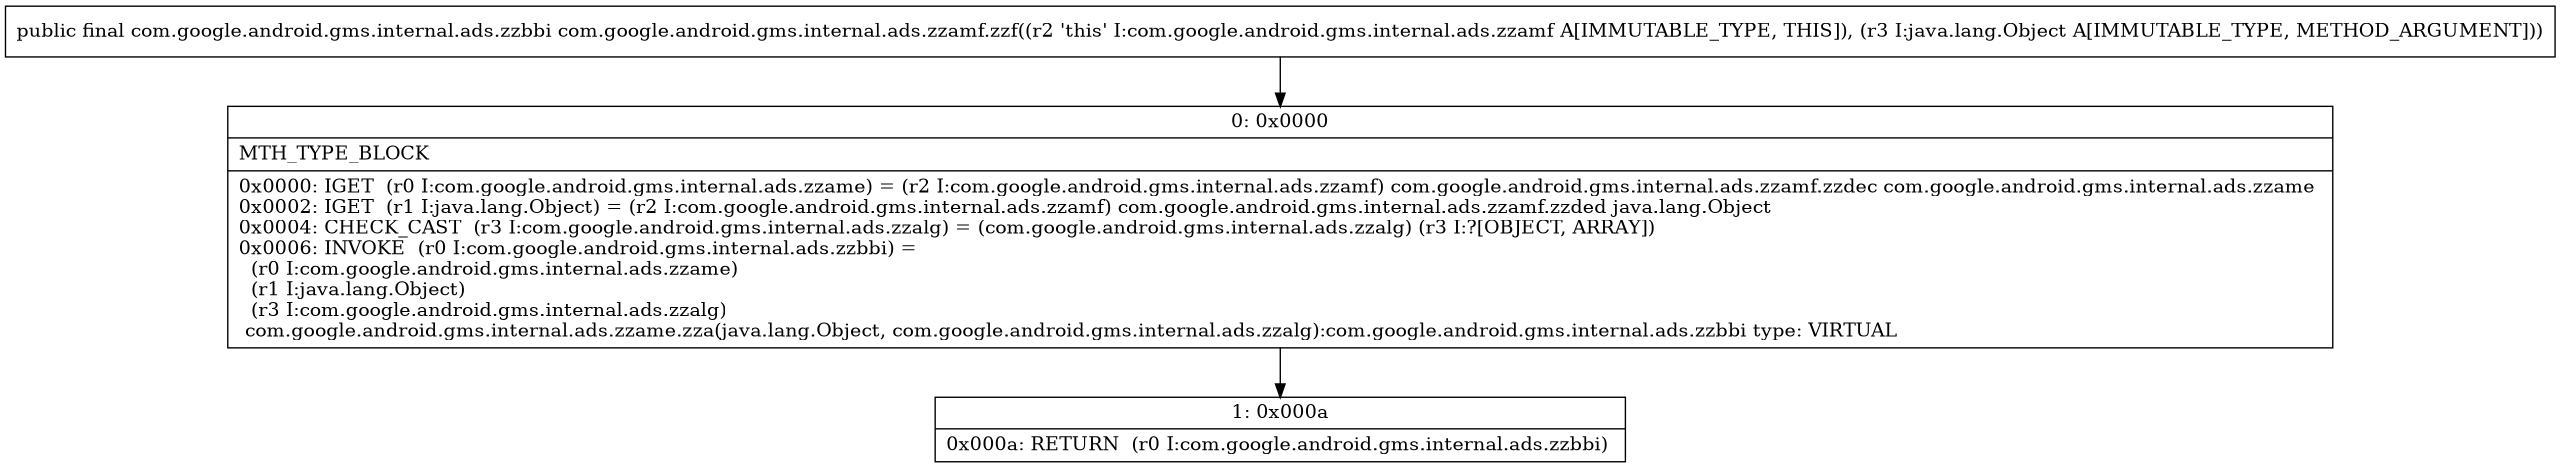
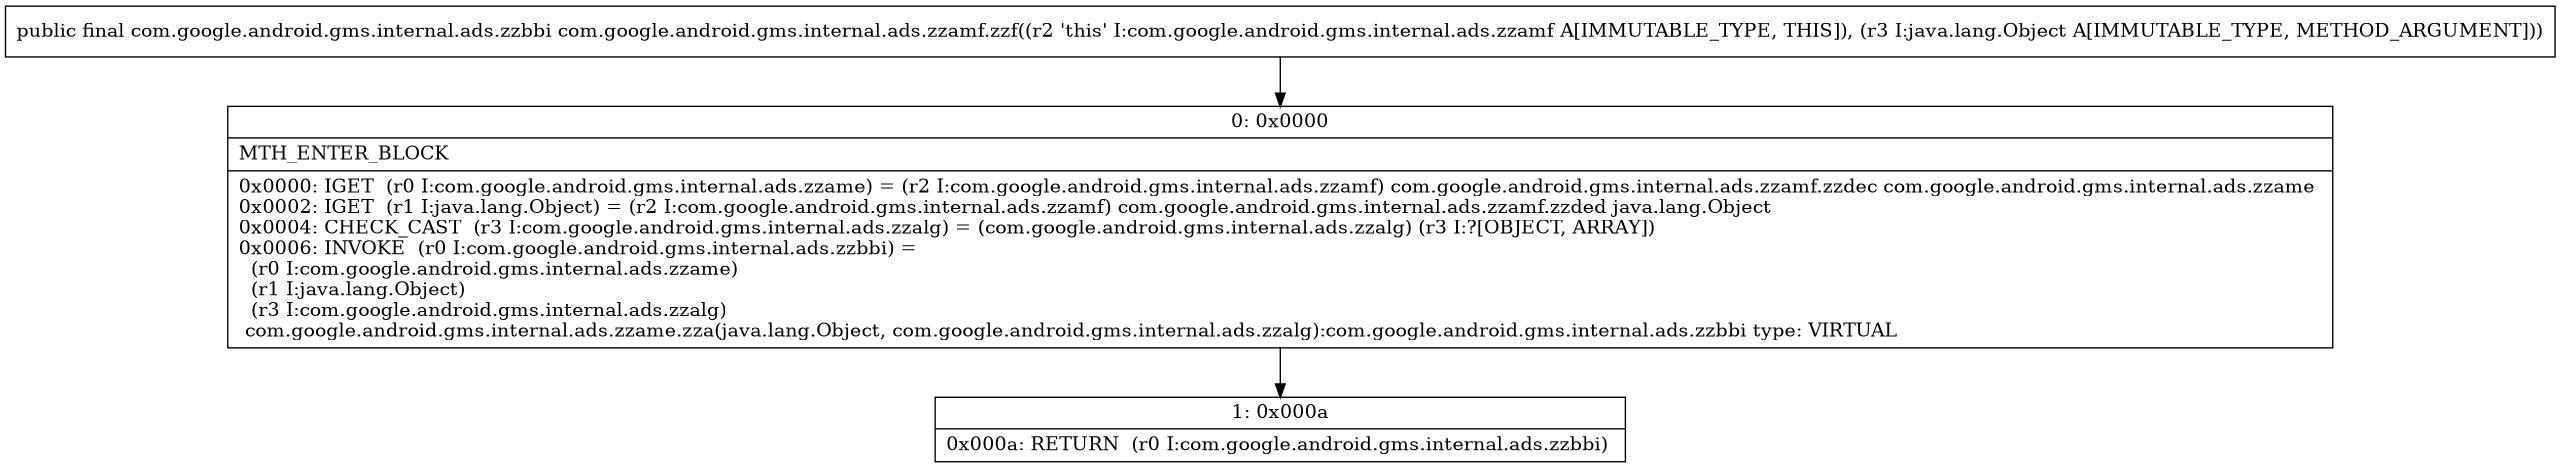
(334, 154) -> (344, 154)
